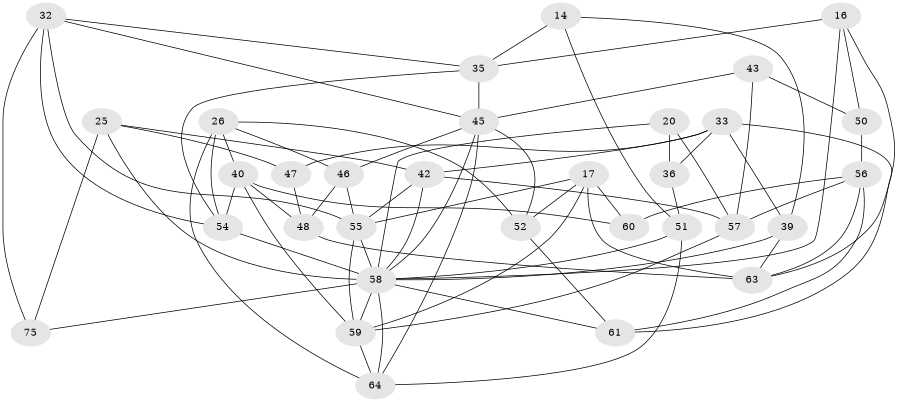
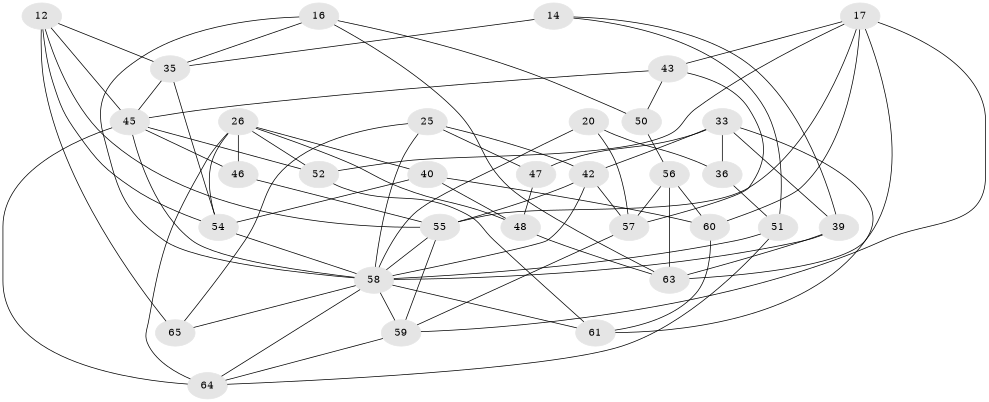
(46, 16) -> (42, 16)
none -> (764, 43)
(327, 197) -> (379, 178)
(290, 258) -> none
(779, 293) -> (680, 307)
(31, 333) -> (175, 333)
